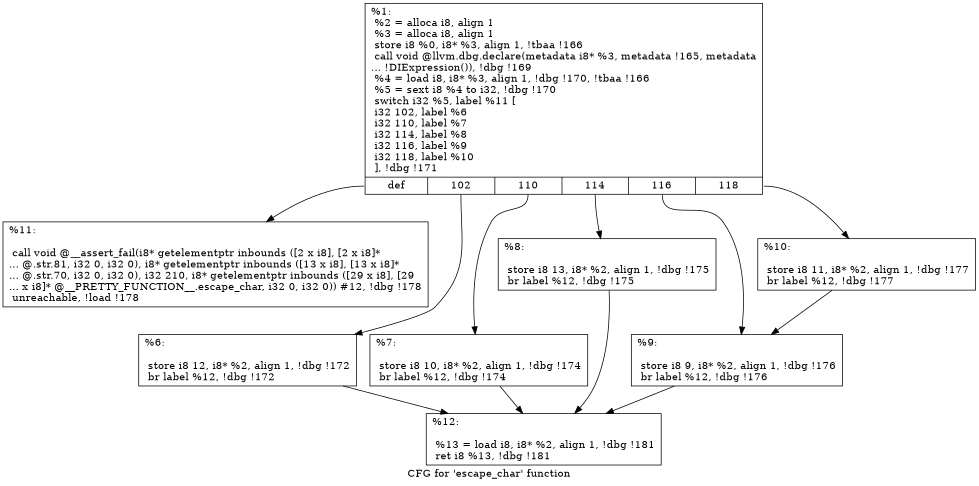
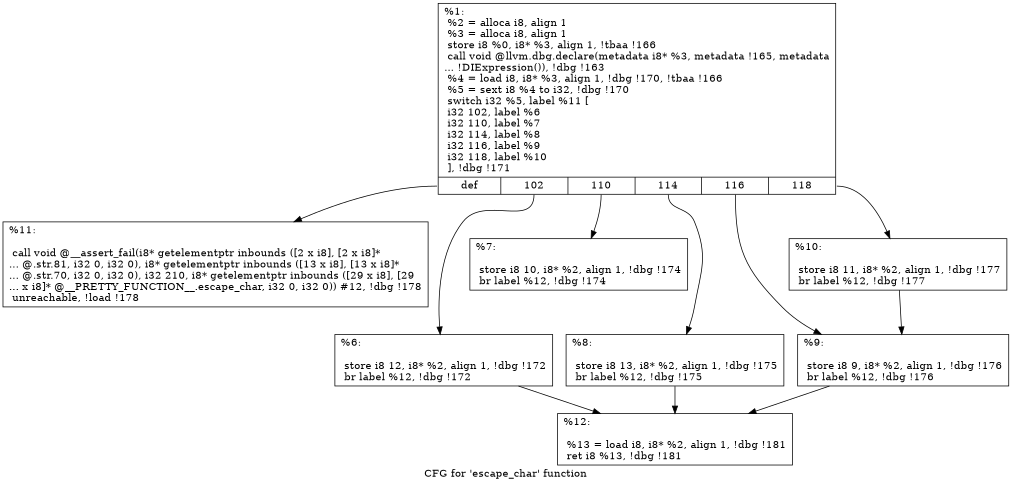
(452, 67) -> (525, 67)
(509, 397) -> none
